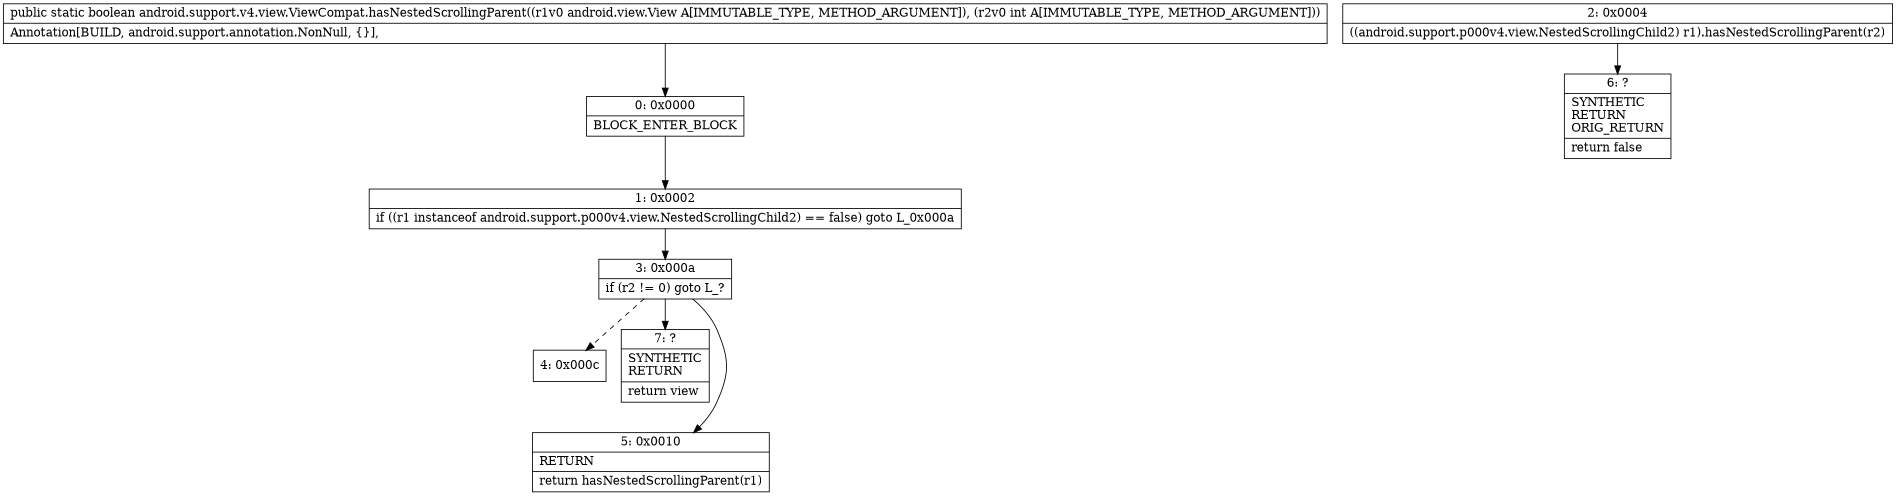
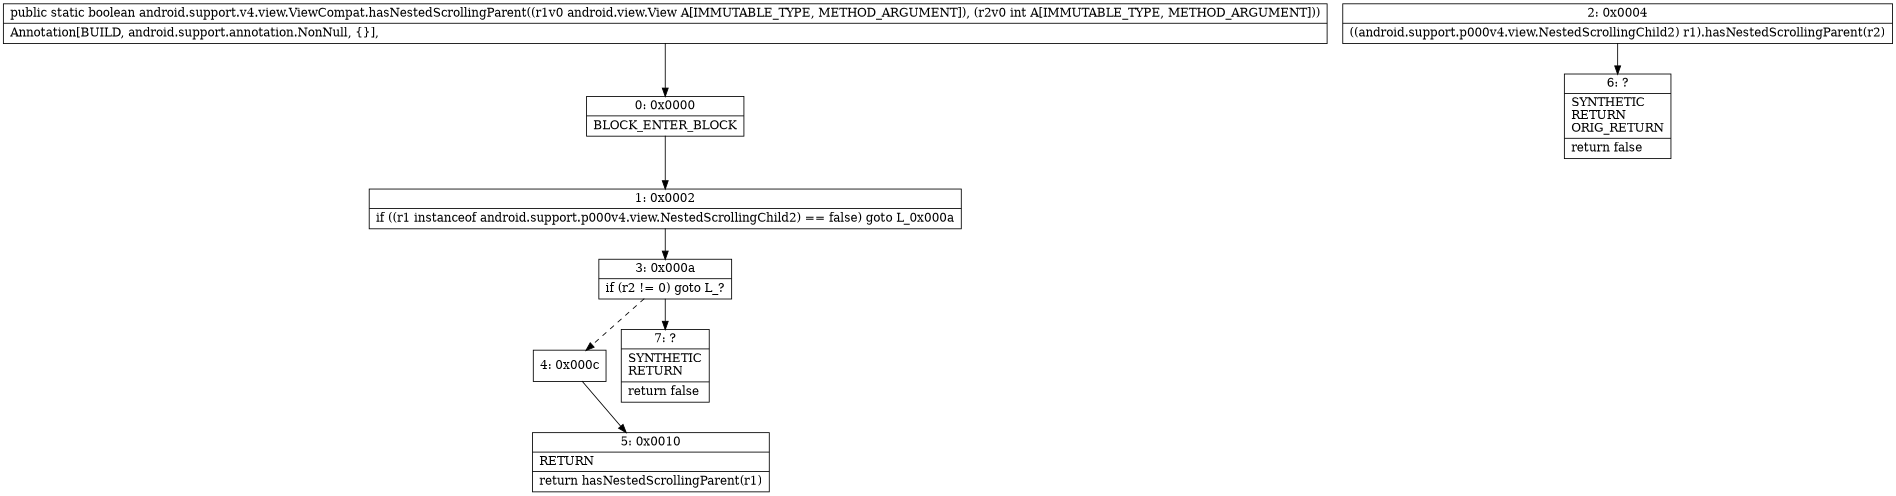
(726, 361) -> (601, 404)
(664, 392) -> (664, 392)
